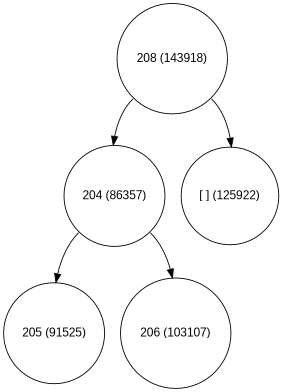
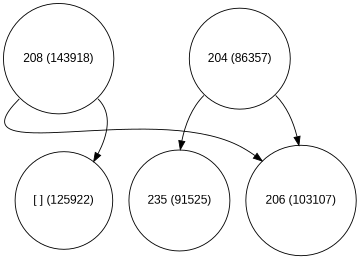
(121, 116) -> (117, 130)
(54, 333) -> (179, 200)
